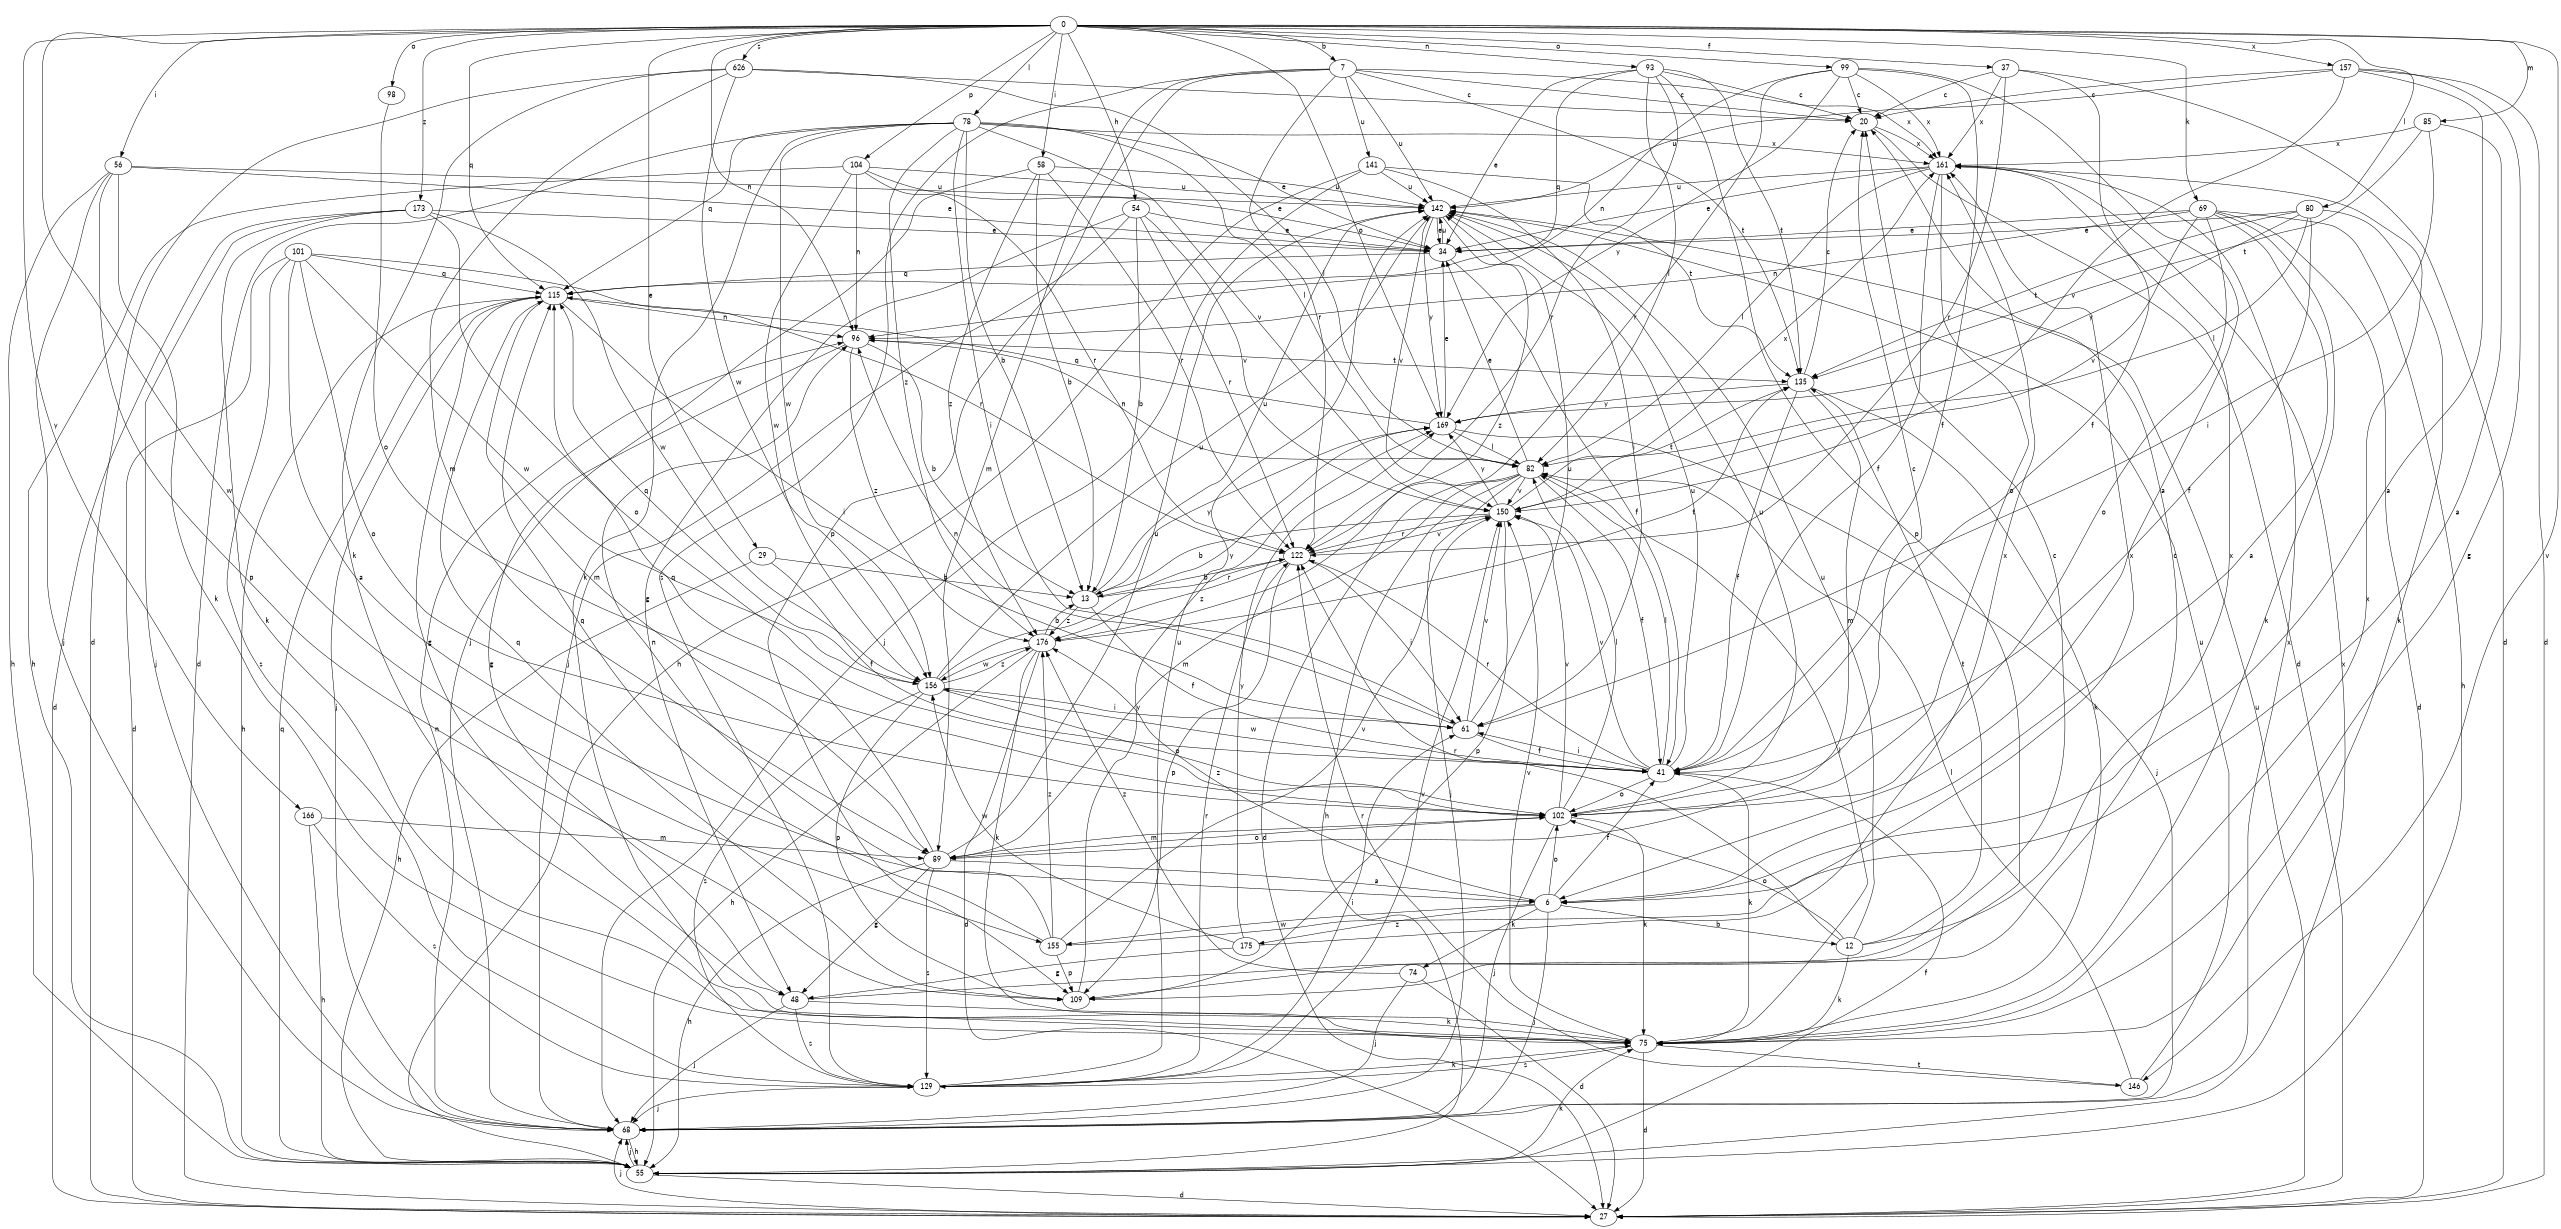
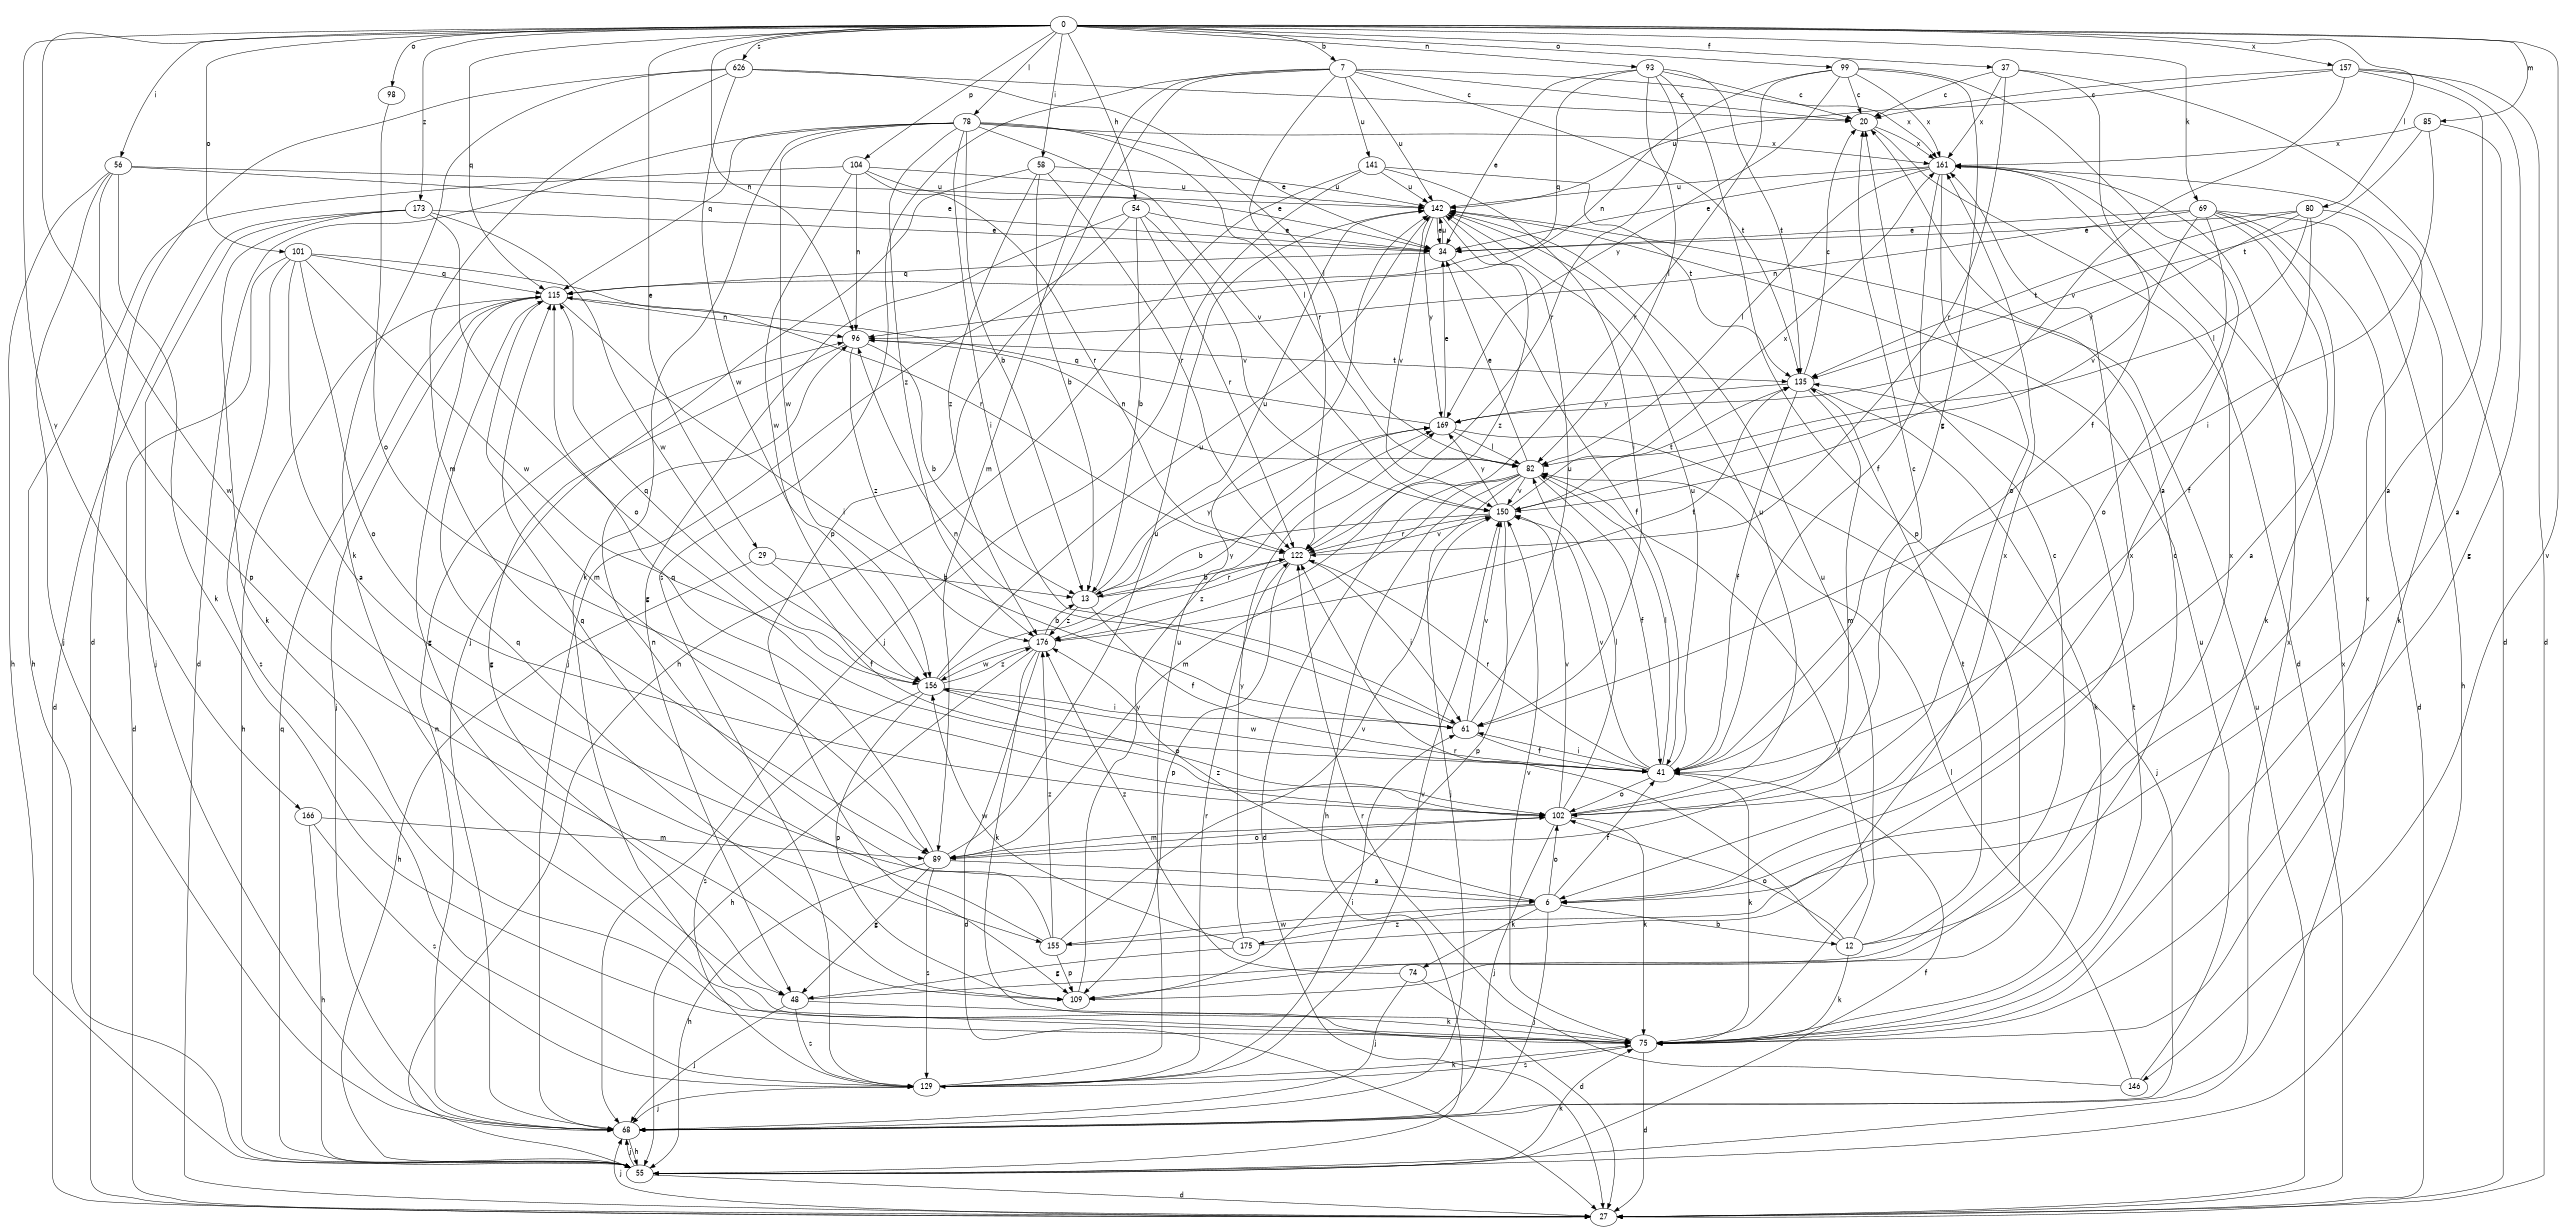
(1321, 144) -> (402, 38)
(1943, 426) -> (1943, 426)
(1886, 1065) -> (2142, 801)
